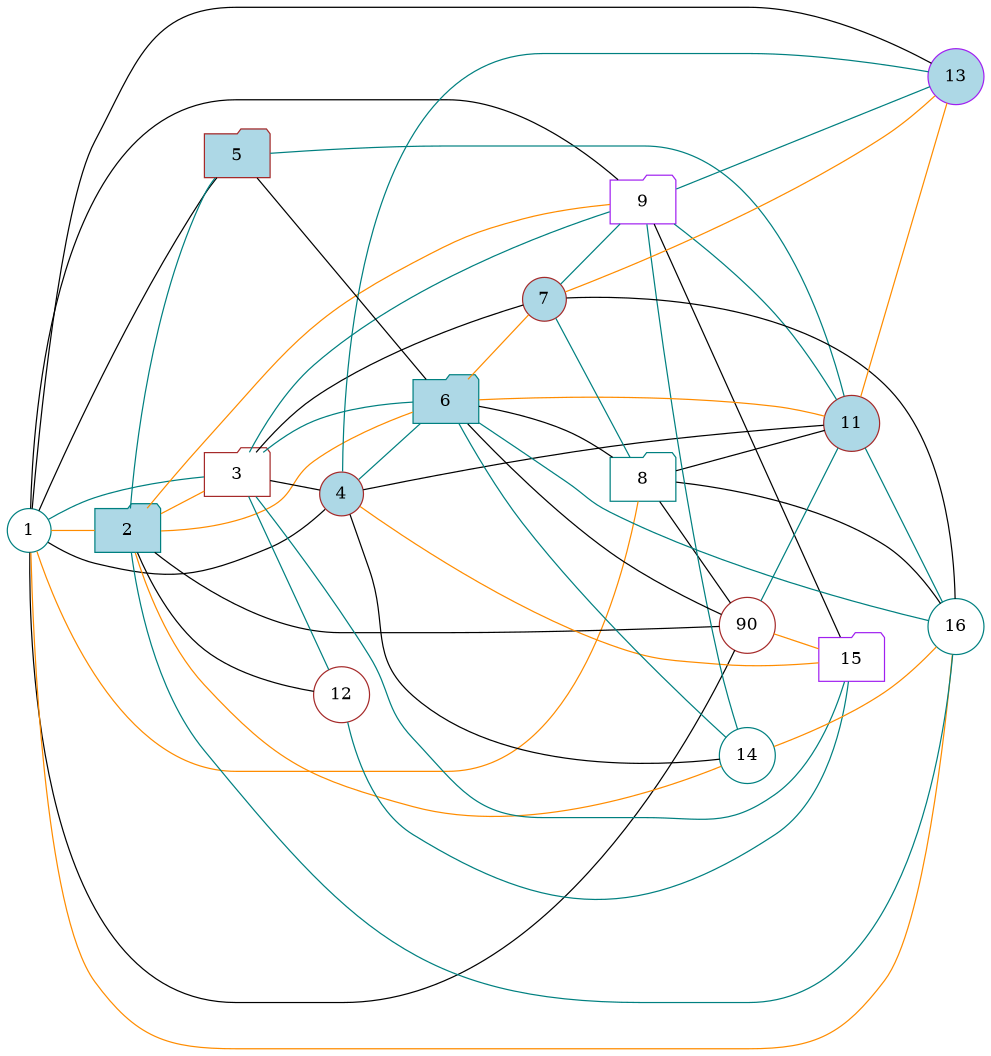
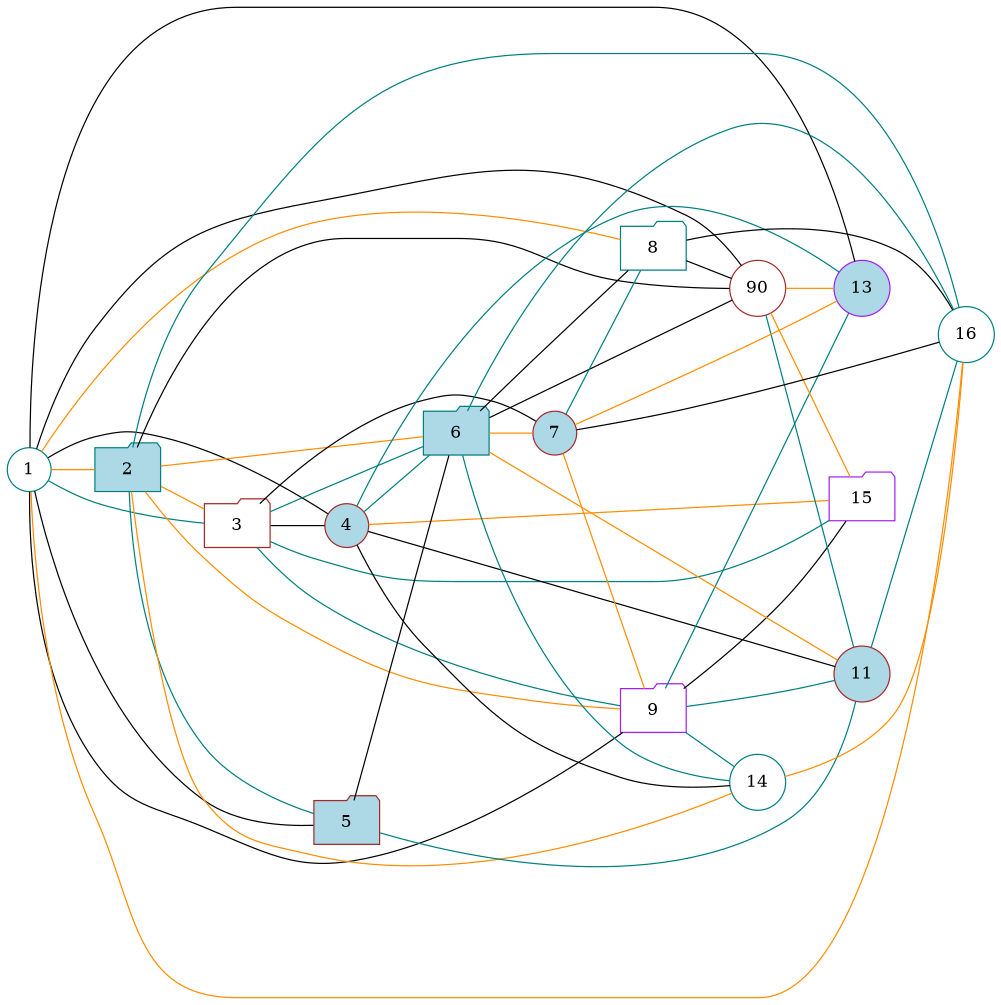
(904, 250) -> (810, 288)
(590, 254) -> (604, 571)
(747, 452) -> none
(342, 695) -> none
